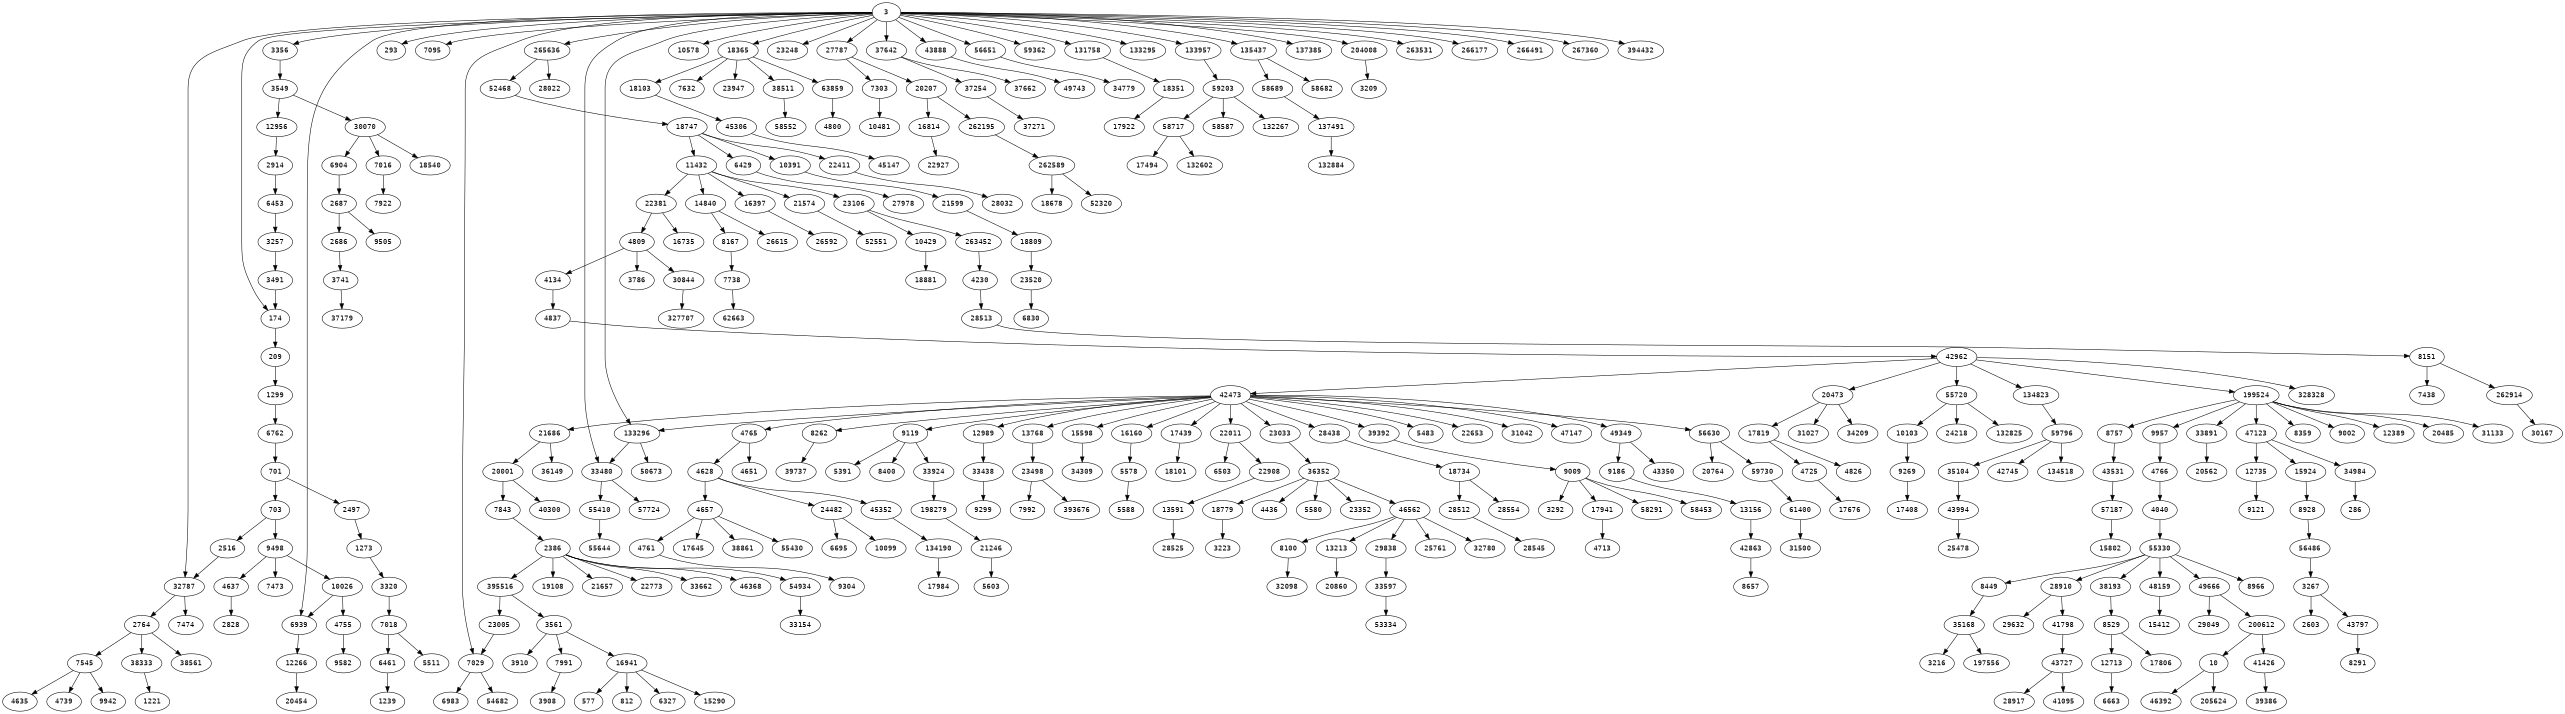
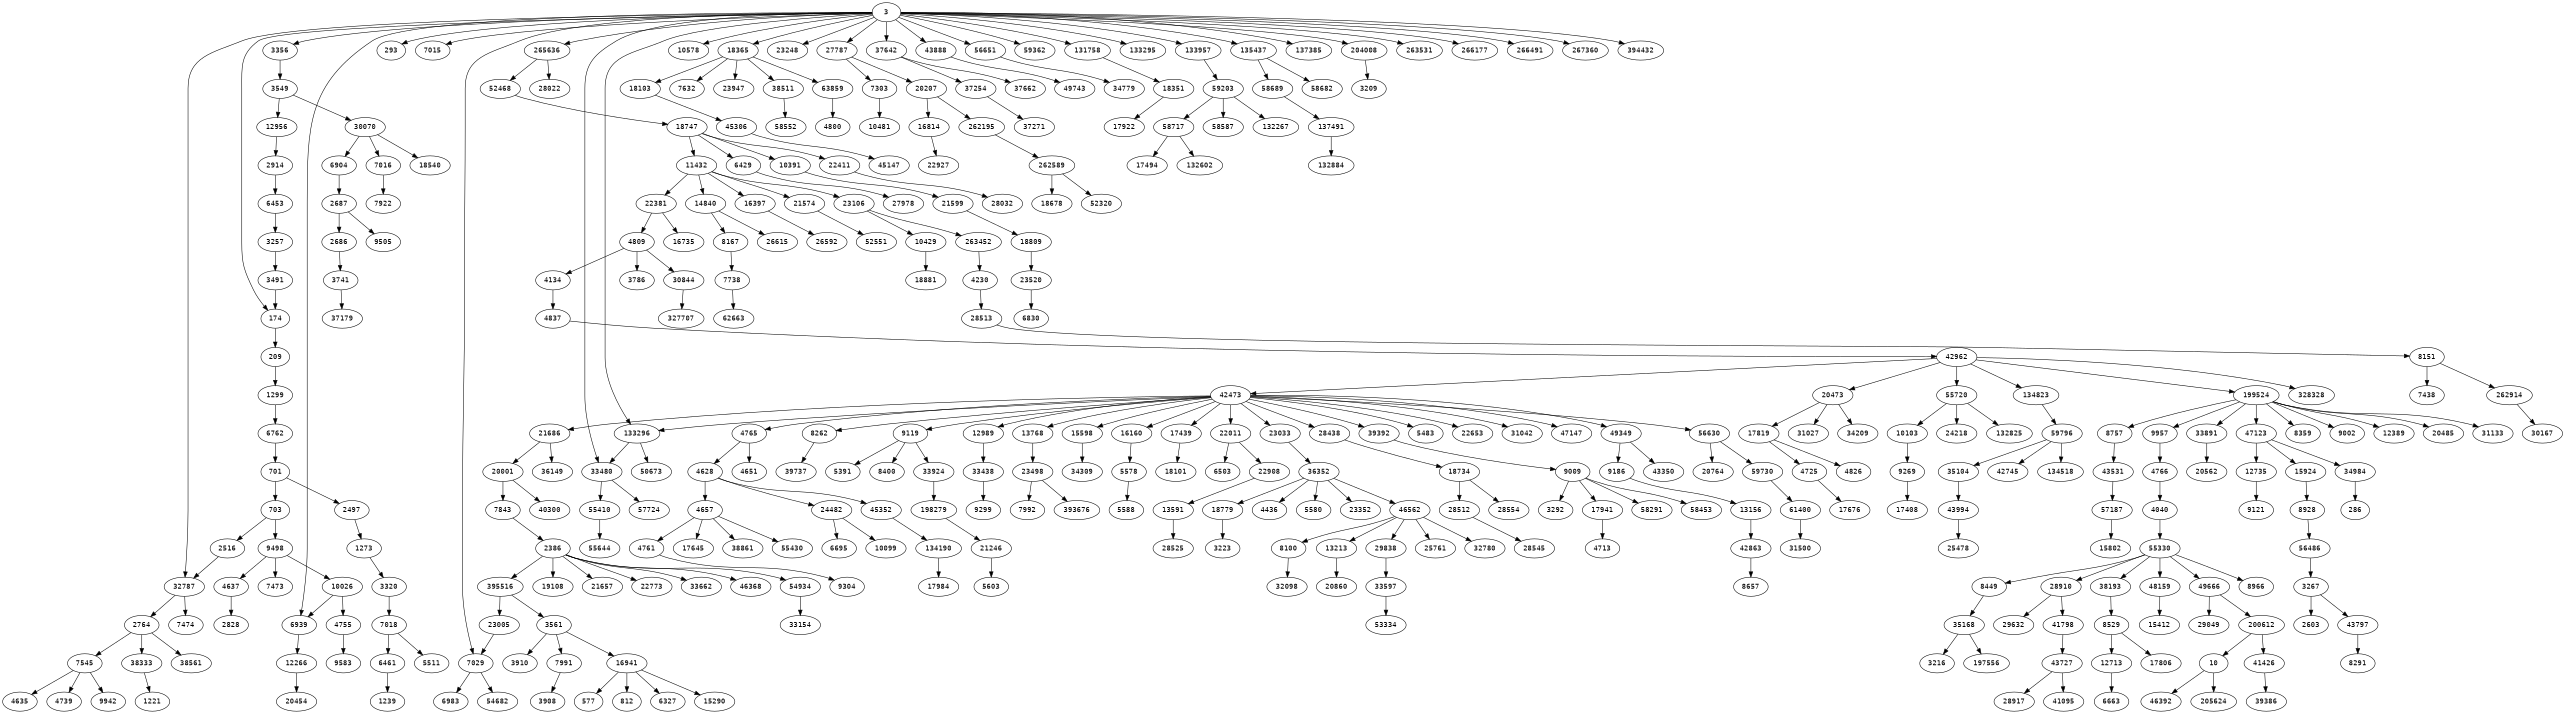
(433, 51) -> (433, 51)
(343, 663) -> (343, 663)
